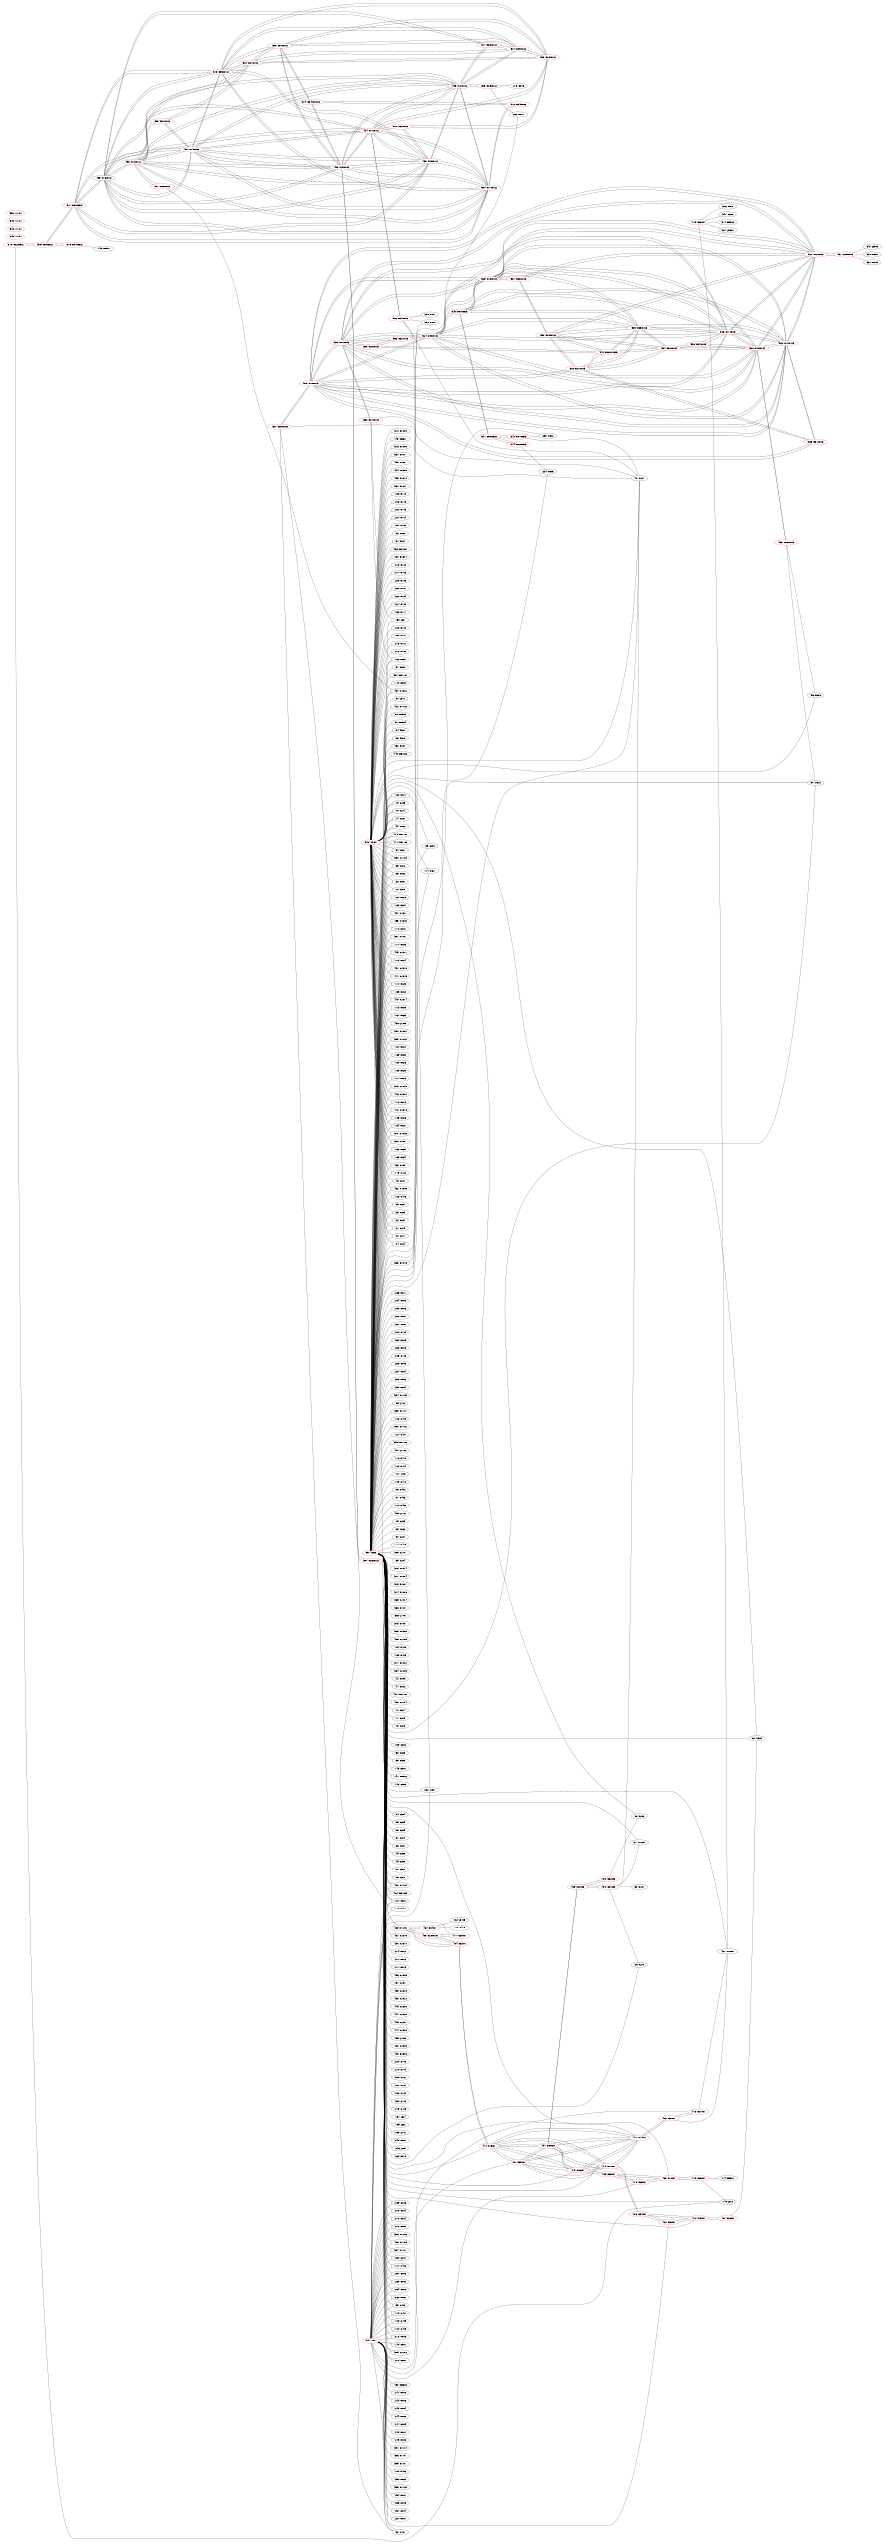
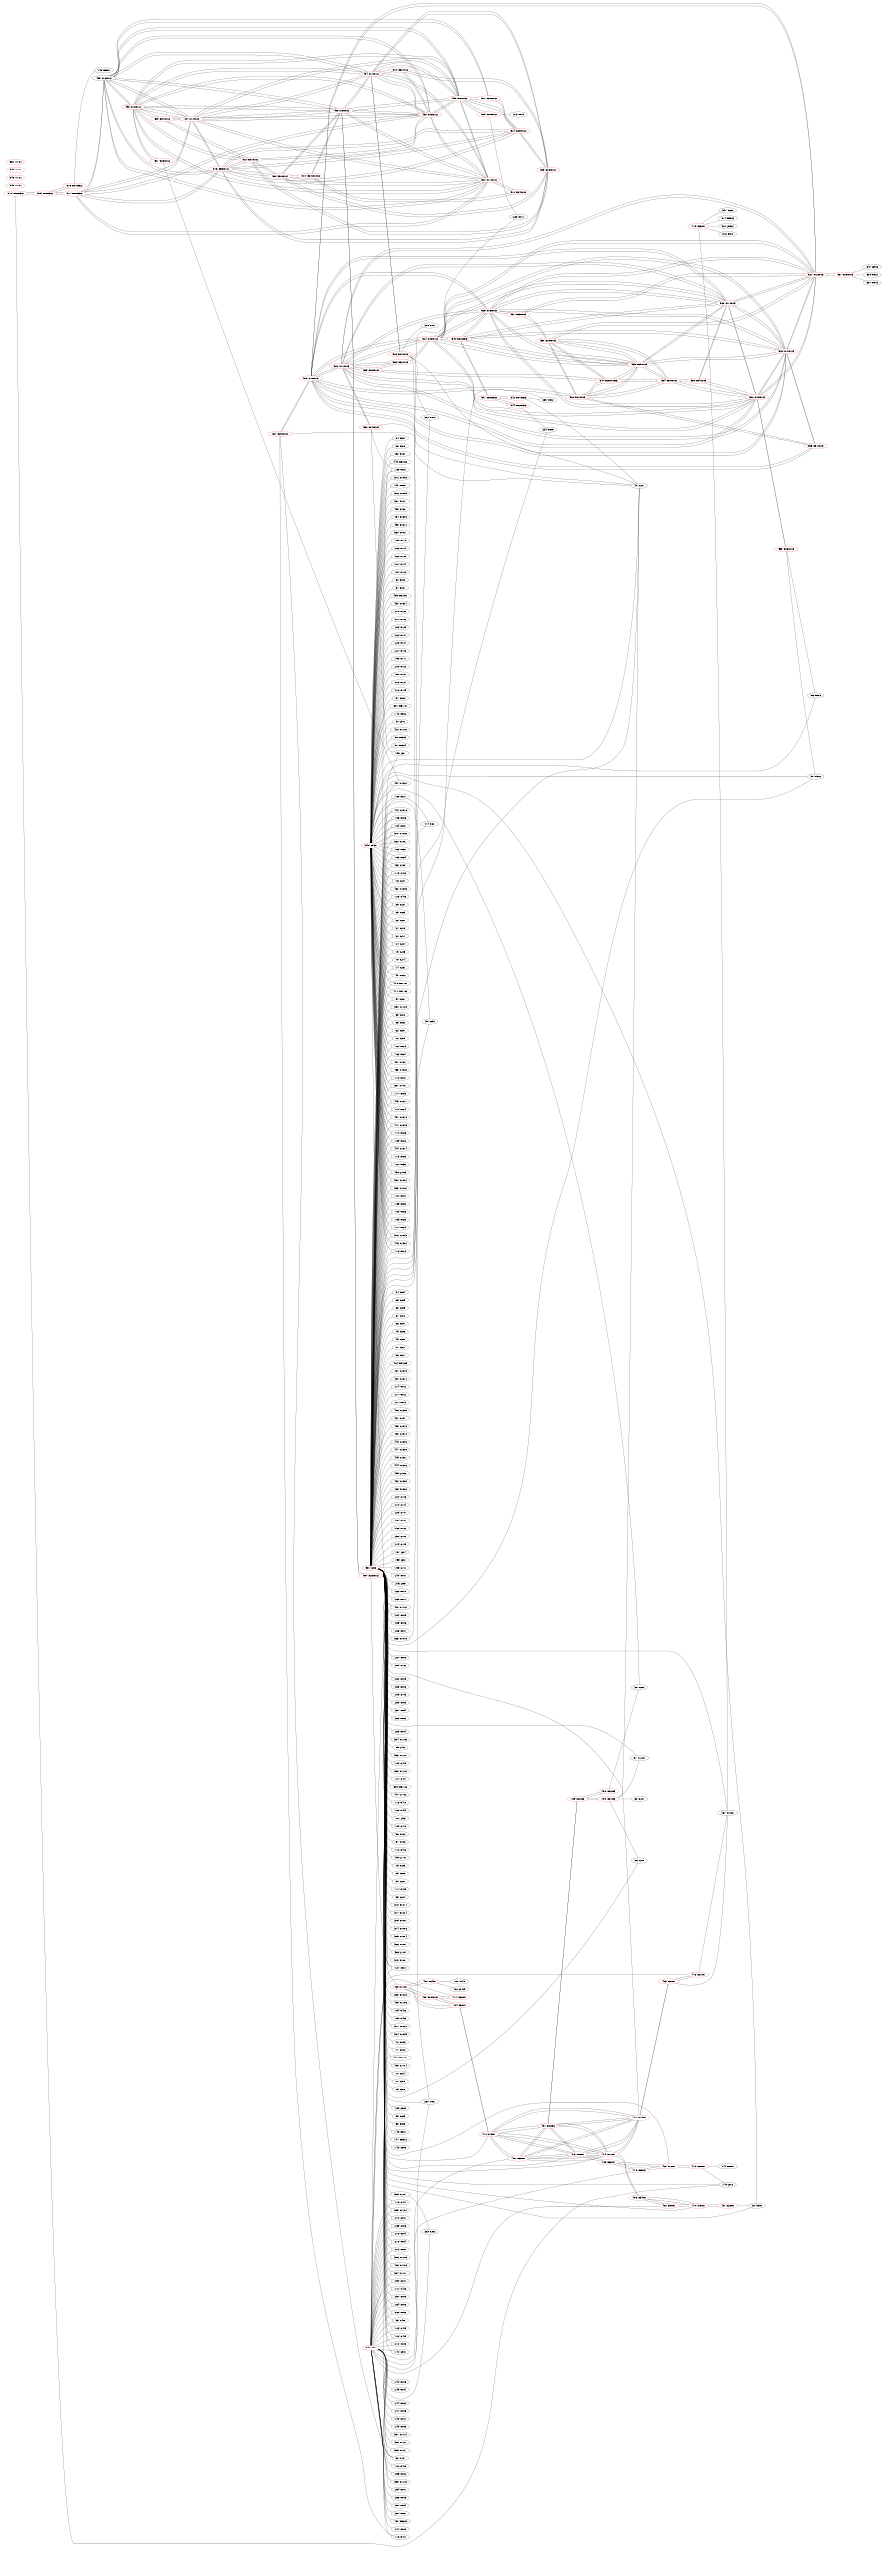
(386, 1917) -> (422, 2210)
